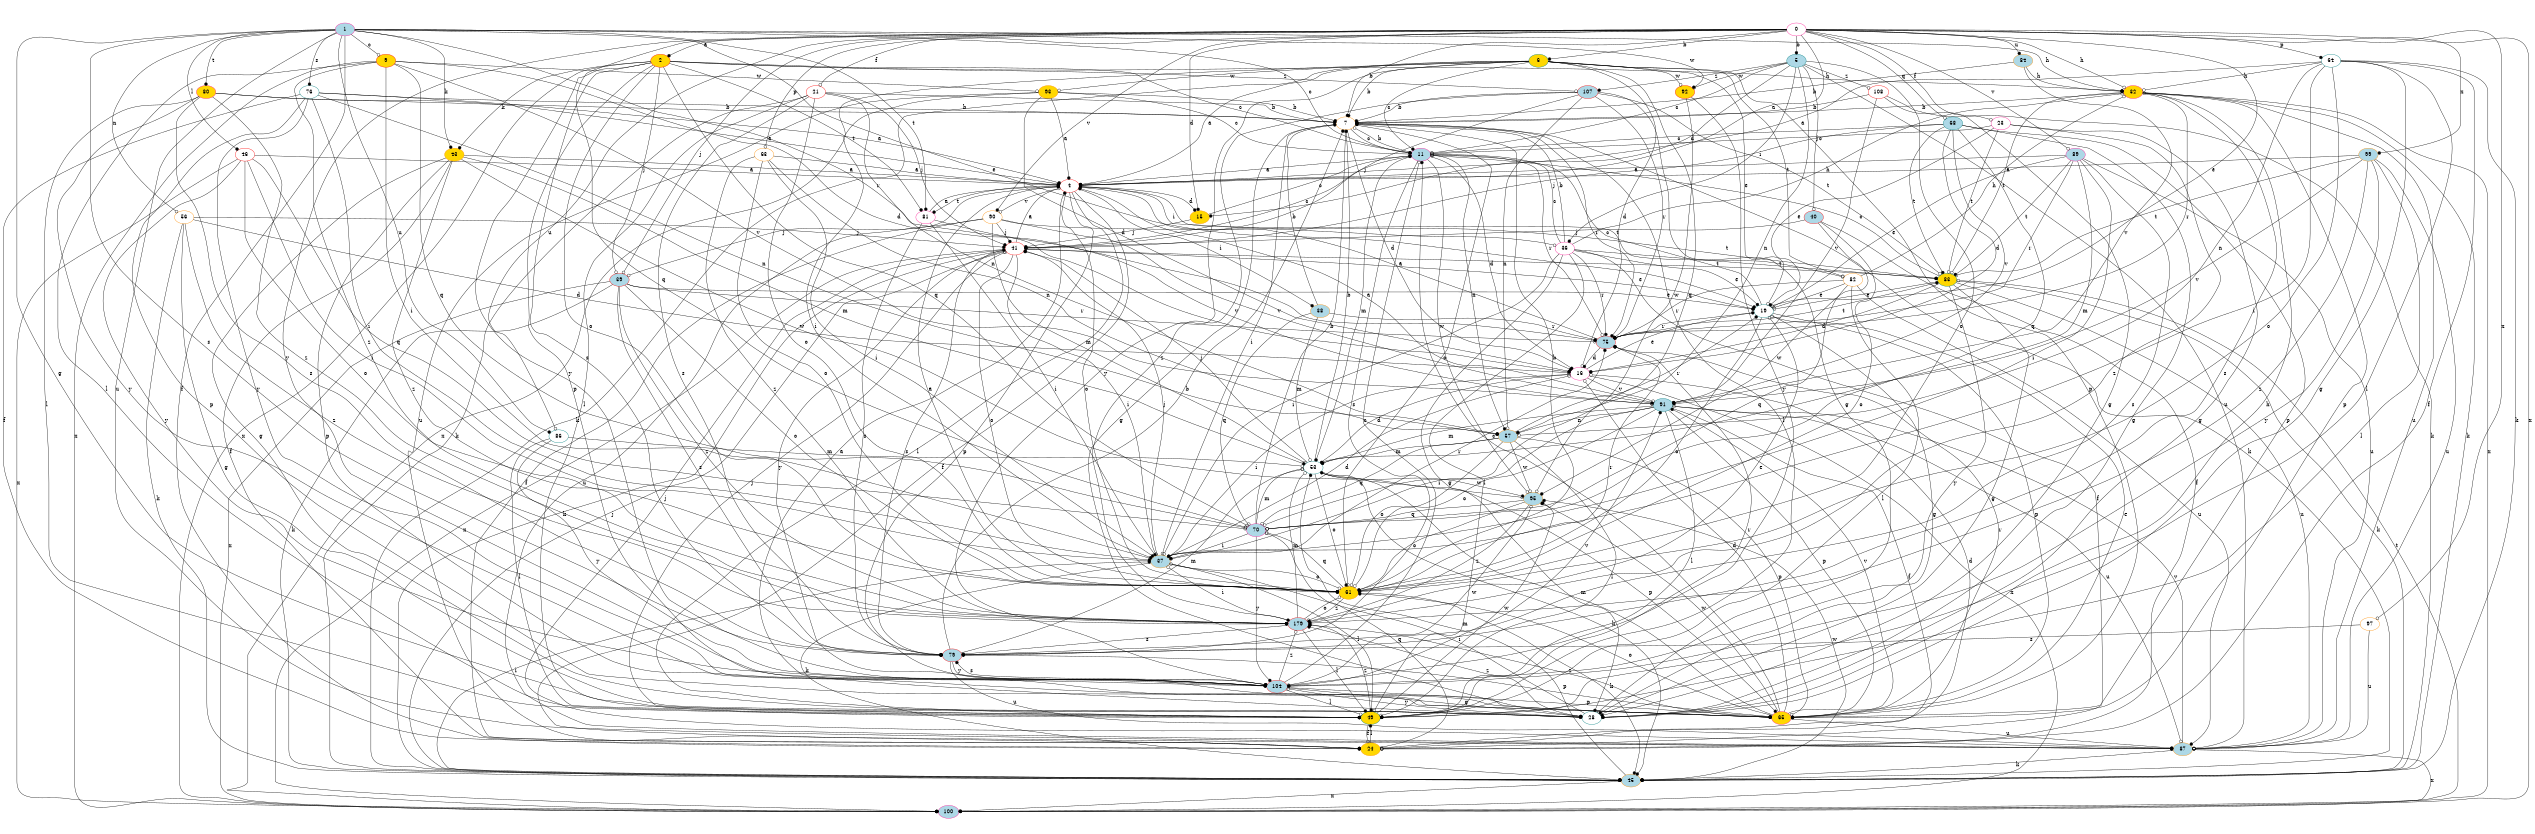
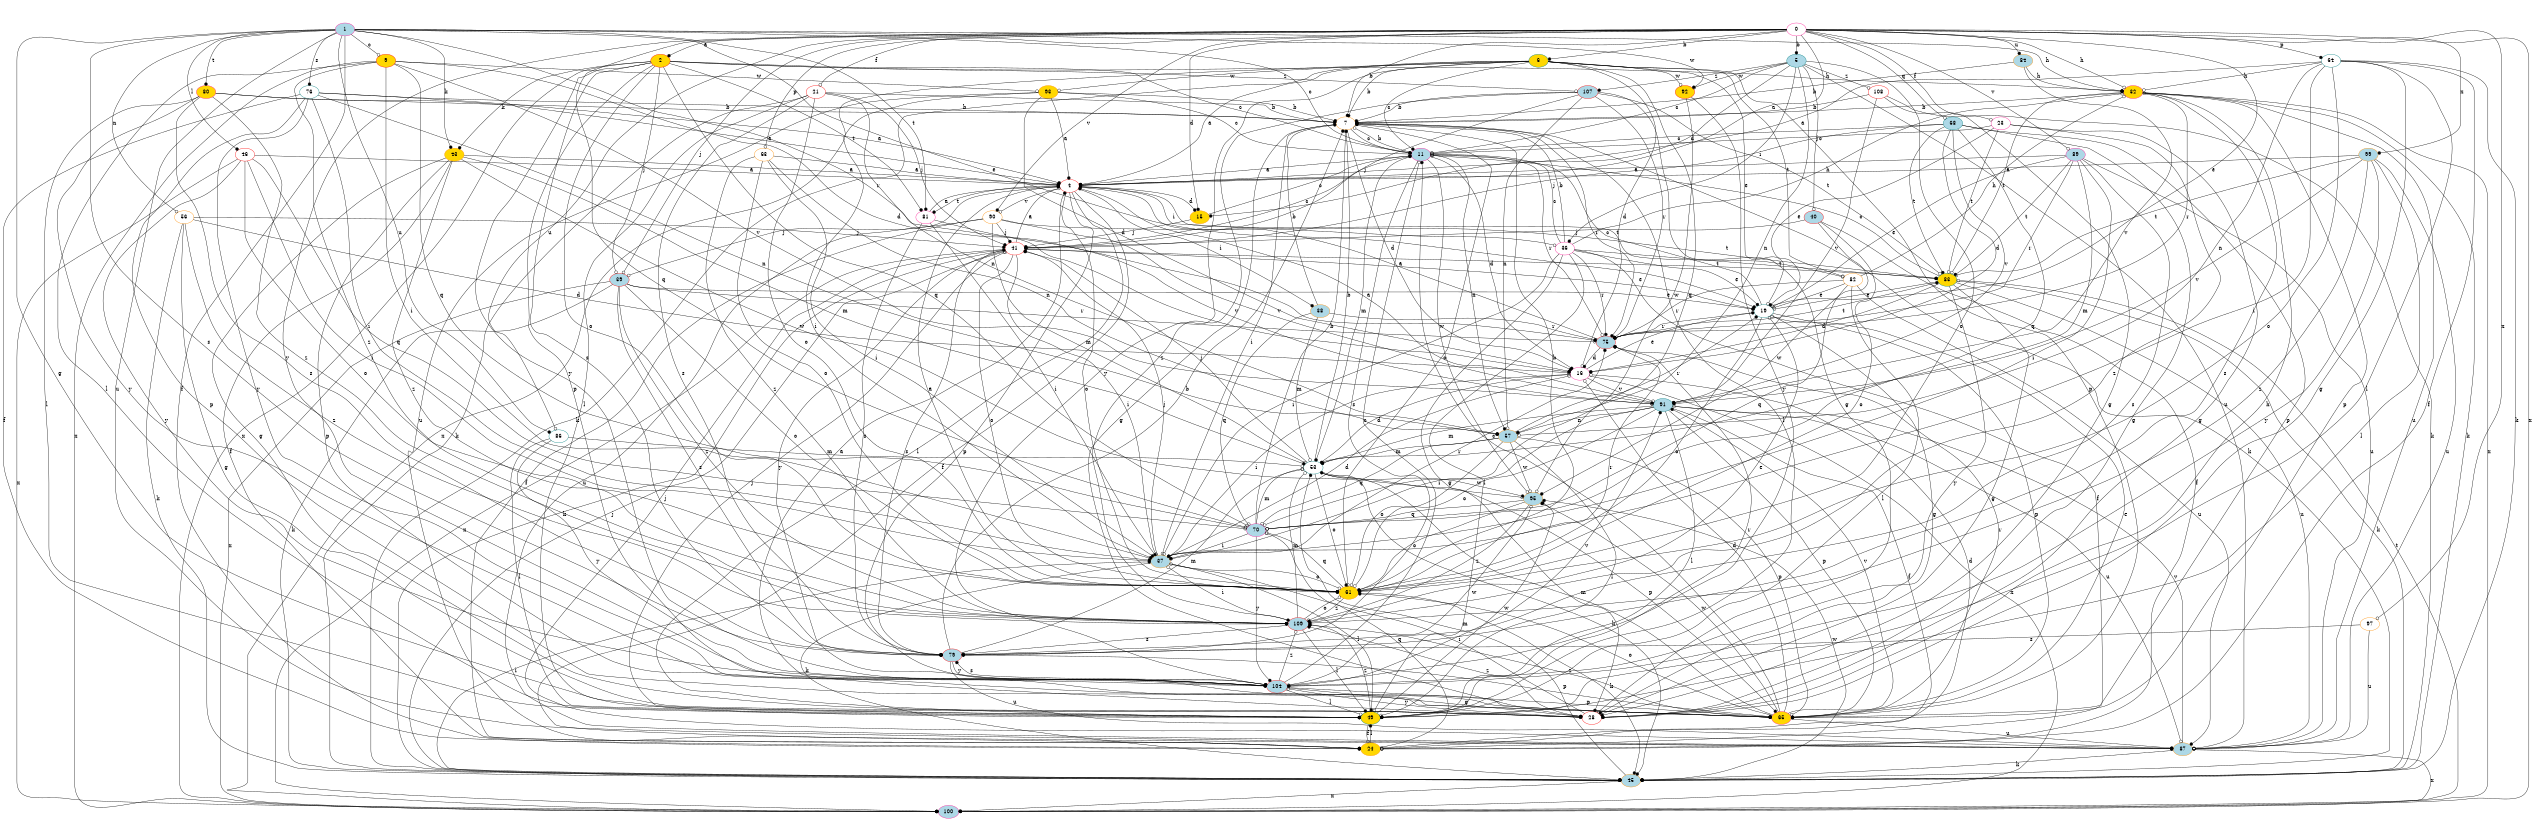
(1298, 624) -> (1298, 624)
(1592, 718) -> (1592, 718)
